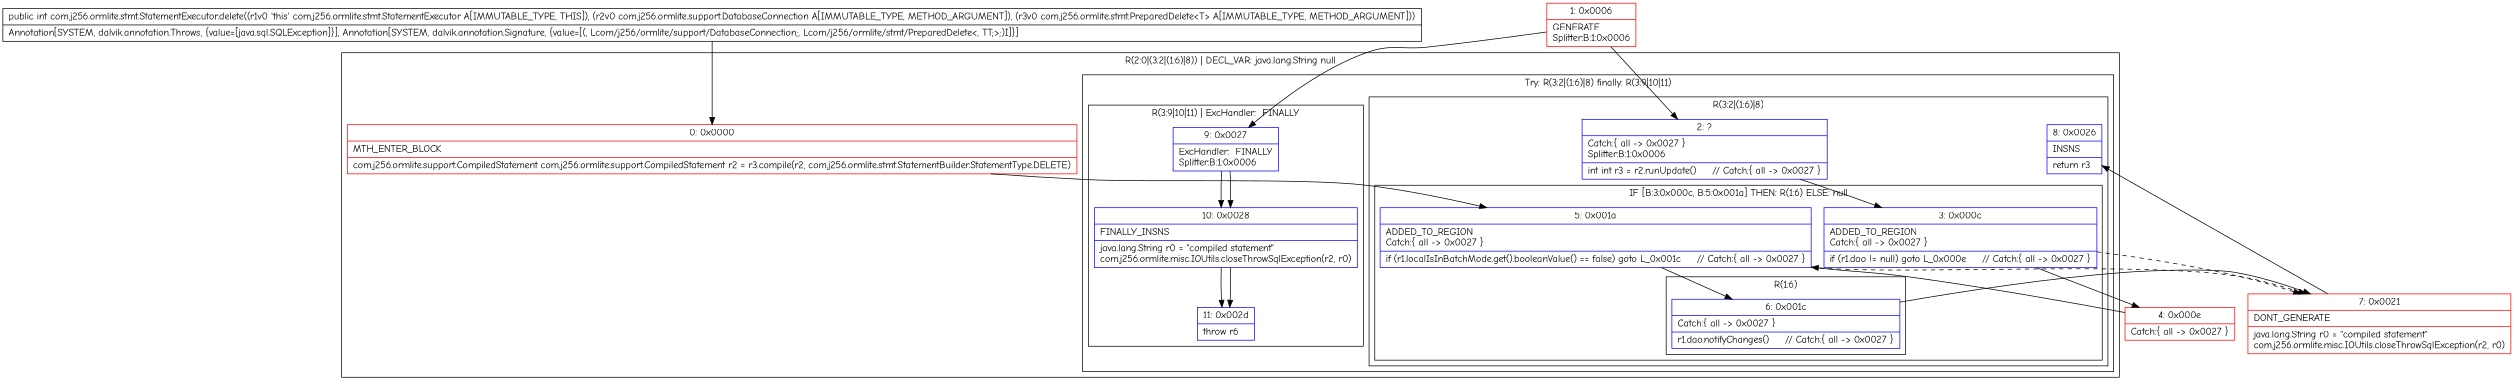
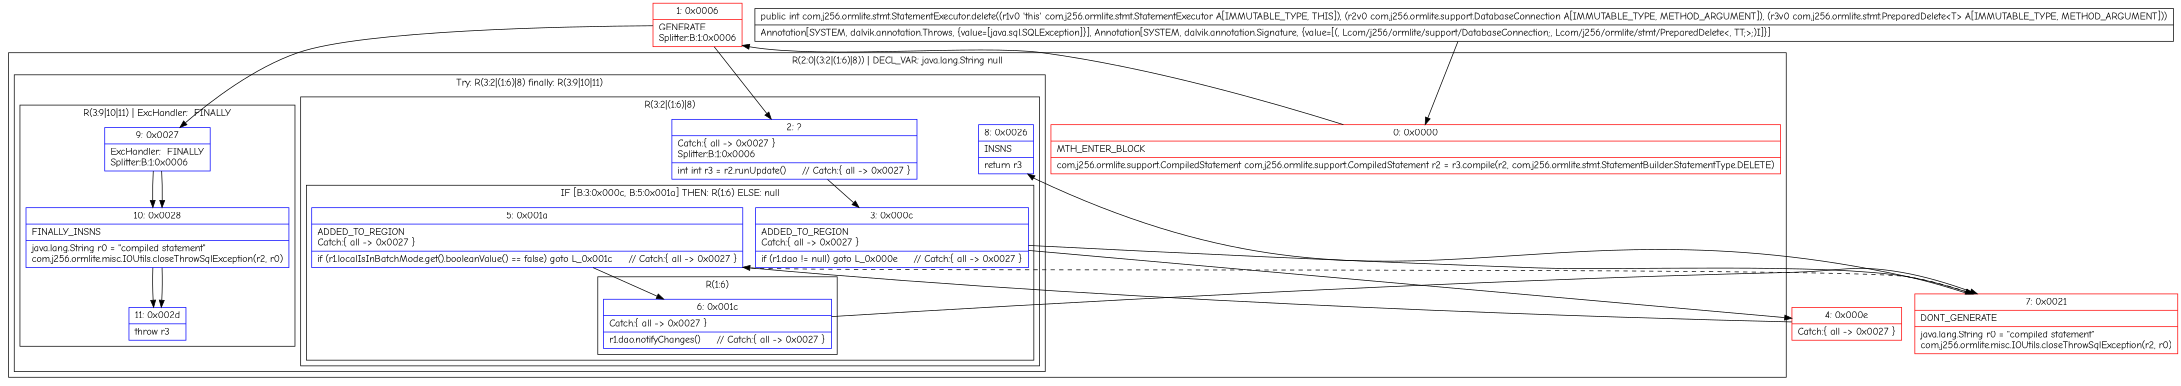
(1236, 181) -> (1080, 59)
(2186, 266) -> (1475, 266)
(1221, 332) -> (152, 332)
